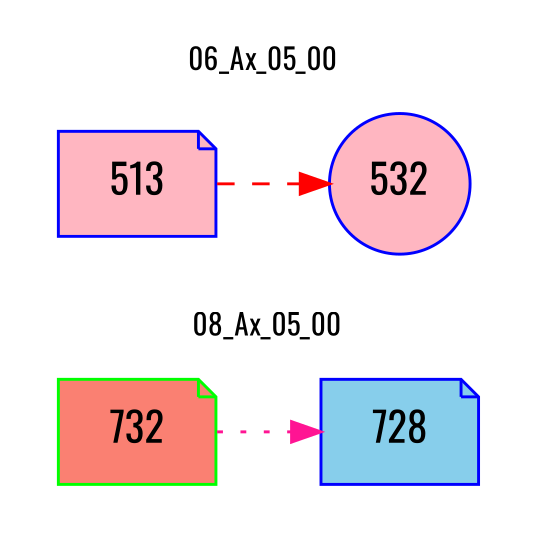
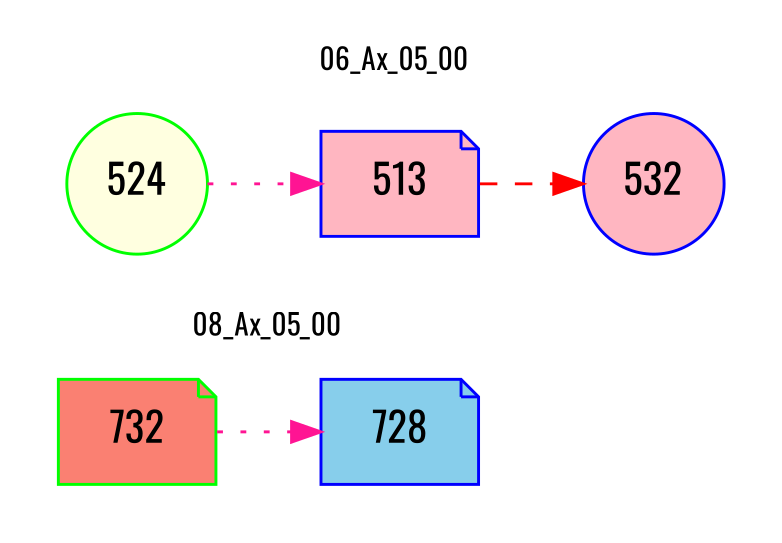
none -> (137, 184)
